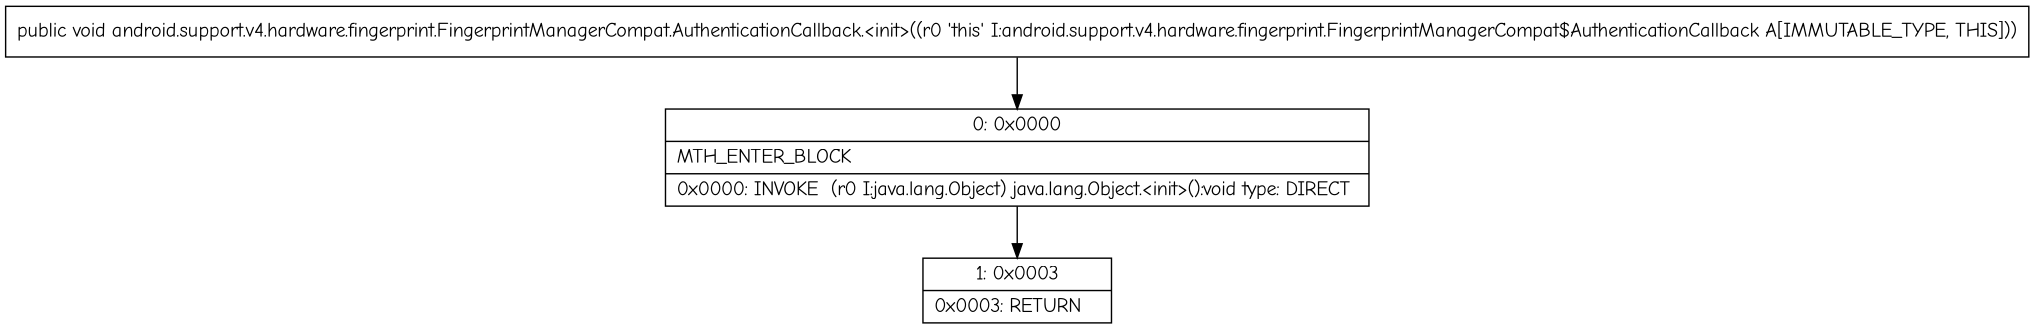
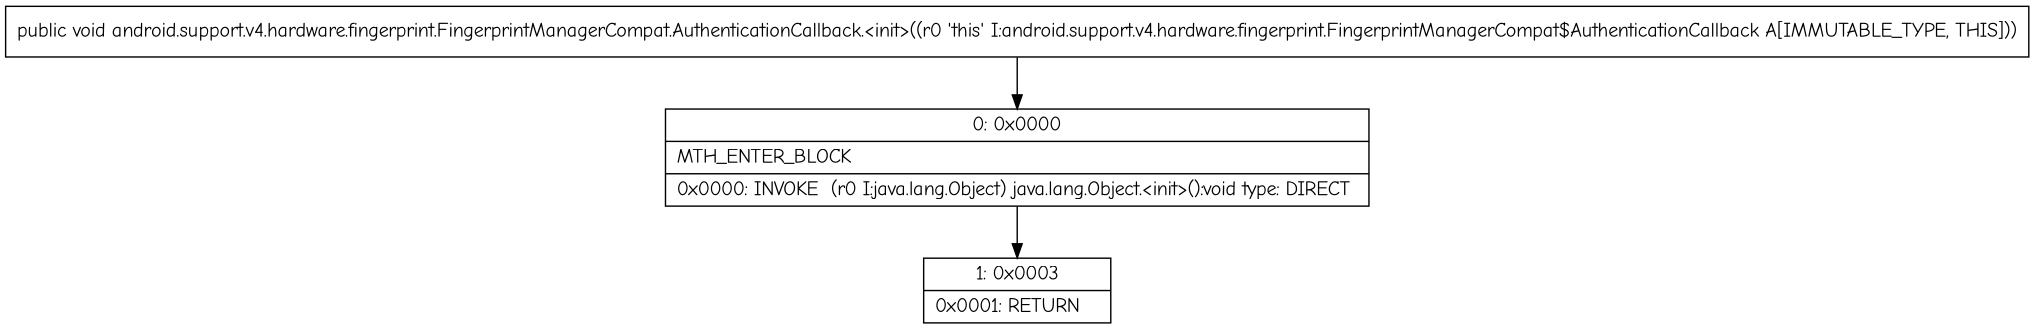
(1017, 306) -> (1017, 306)
